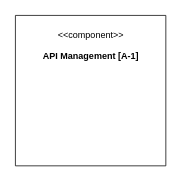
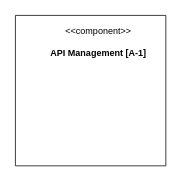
(90, 45) -> (98, 42)
